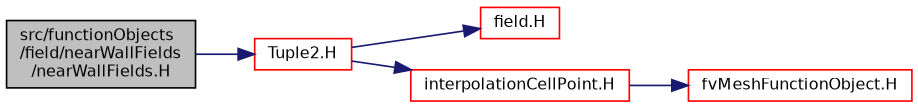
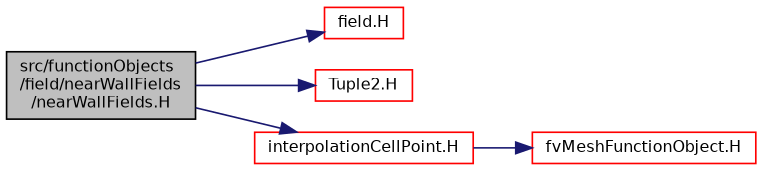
(408, 39) -> (252, 50)
(373, 64) -> (238, 118)
